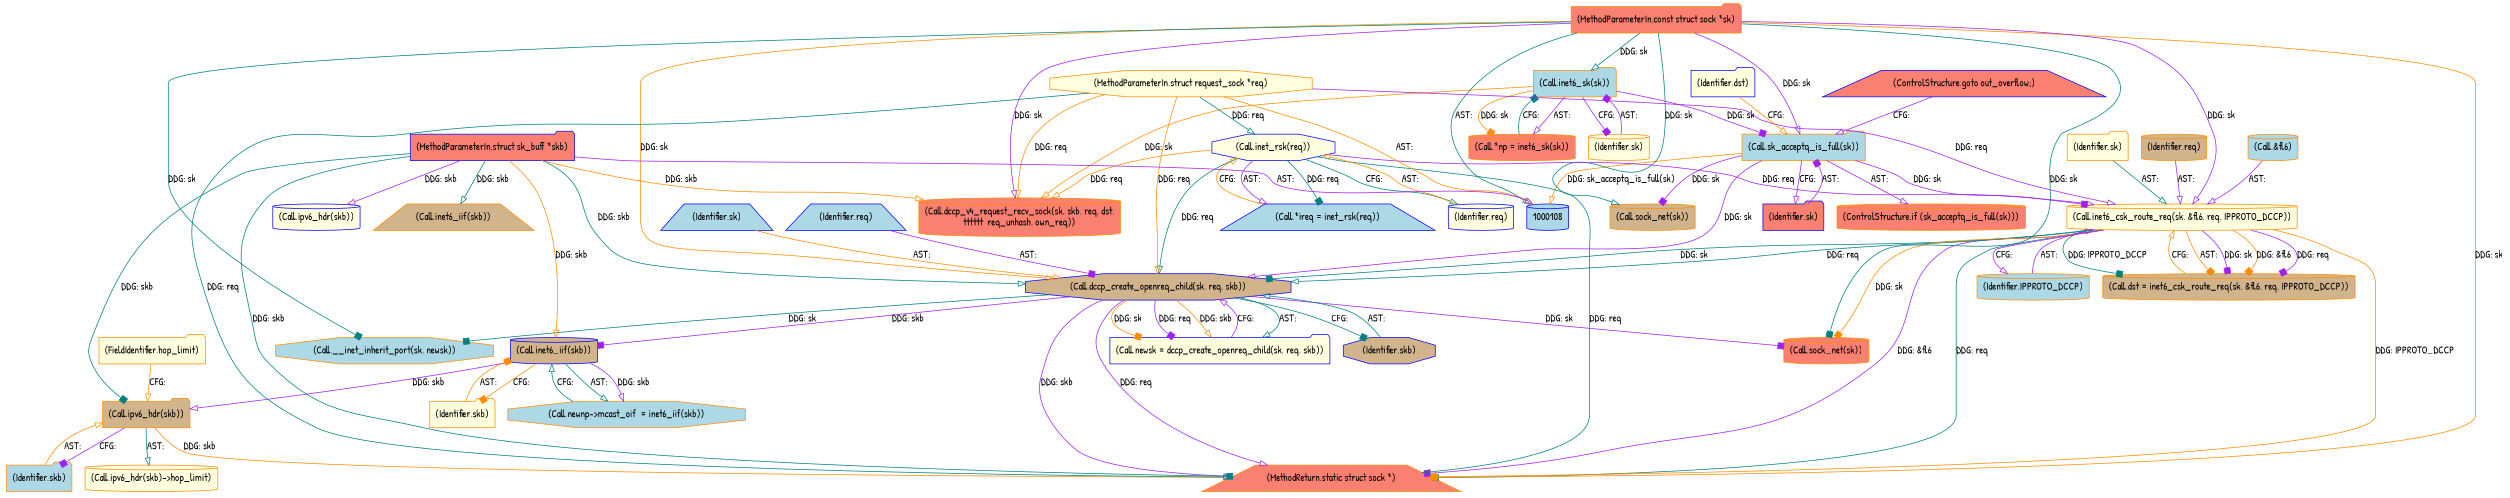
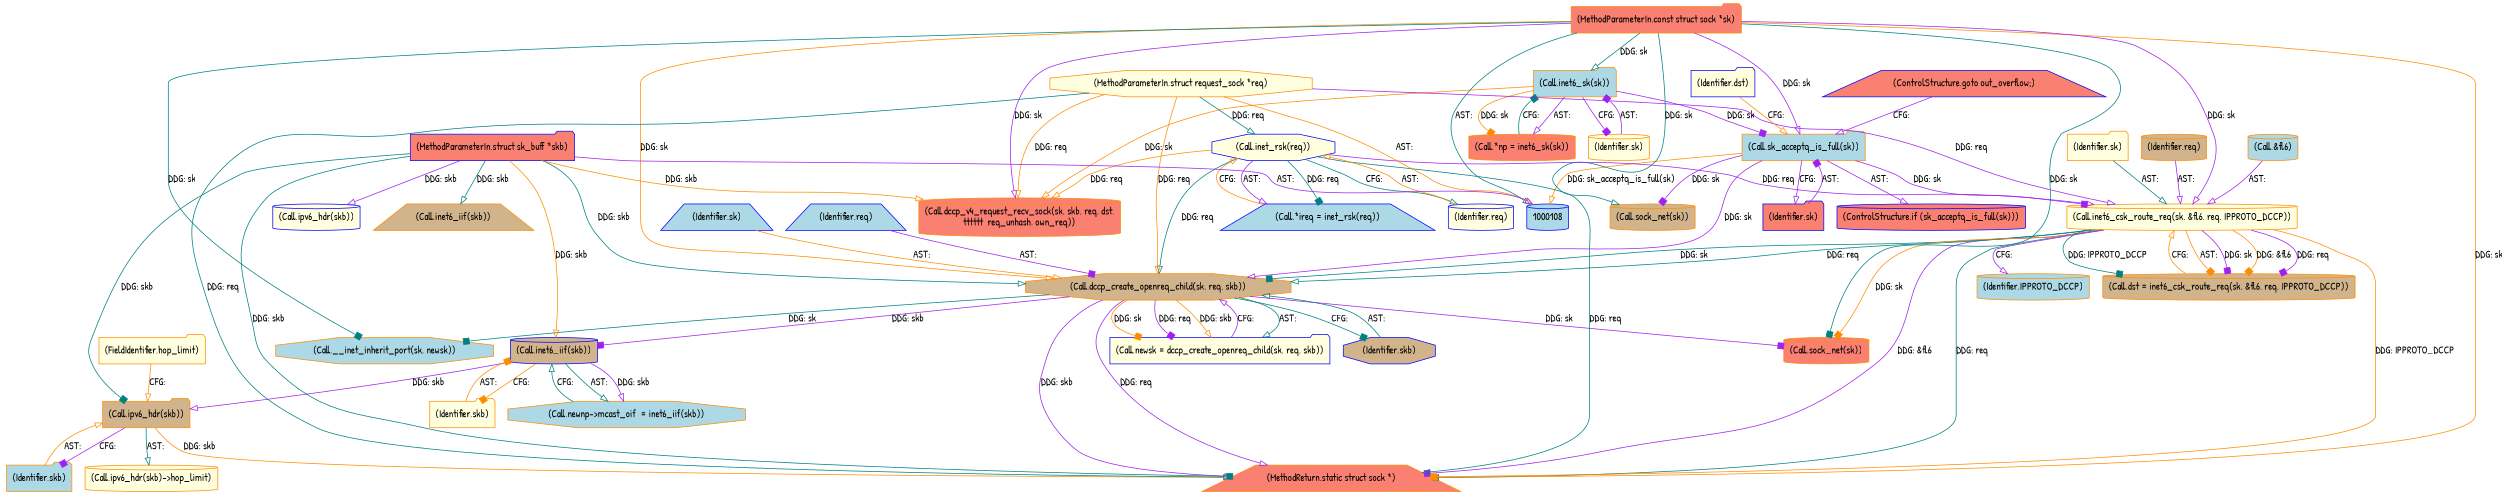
(1931, 217) -> (1931, 217)
(2048, 244) -> none
(1158, 287) -> (1158, 287)
